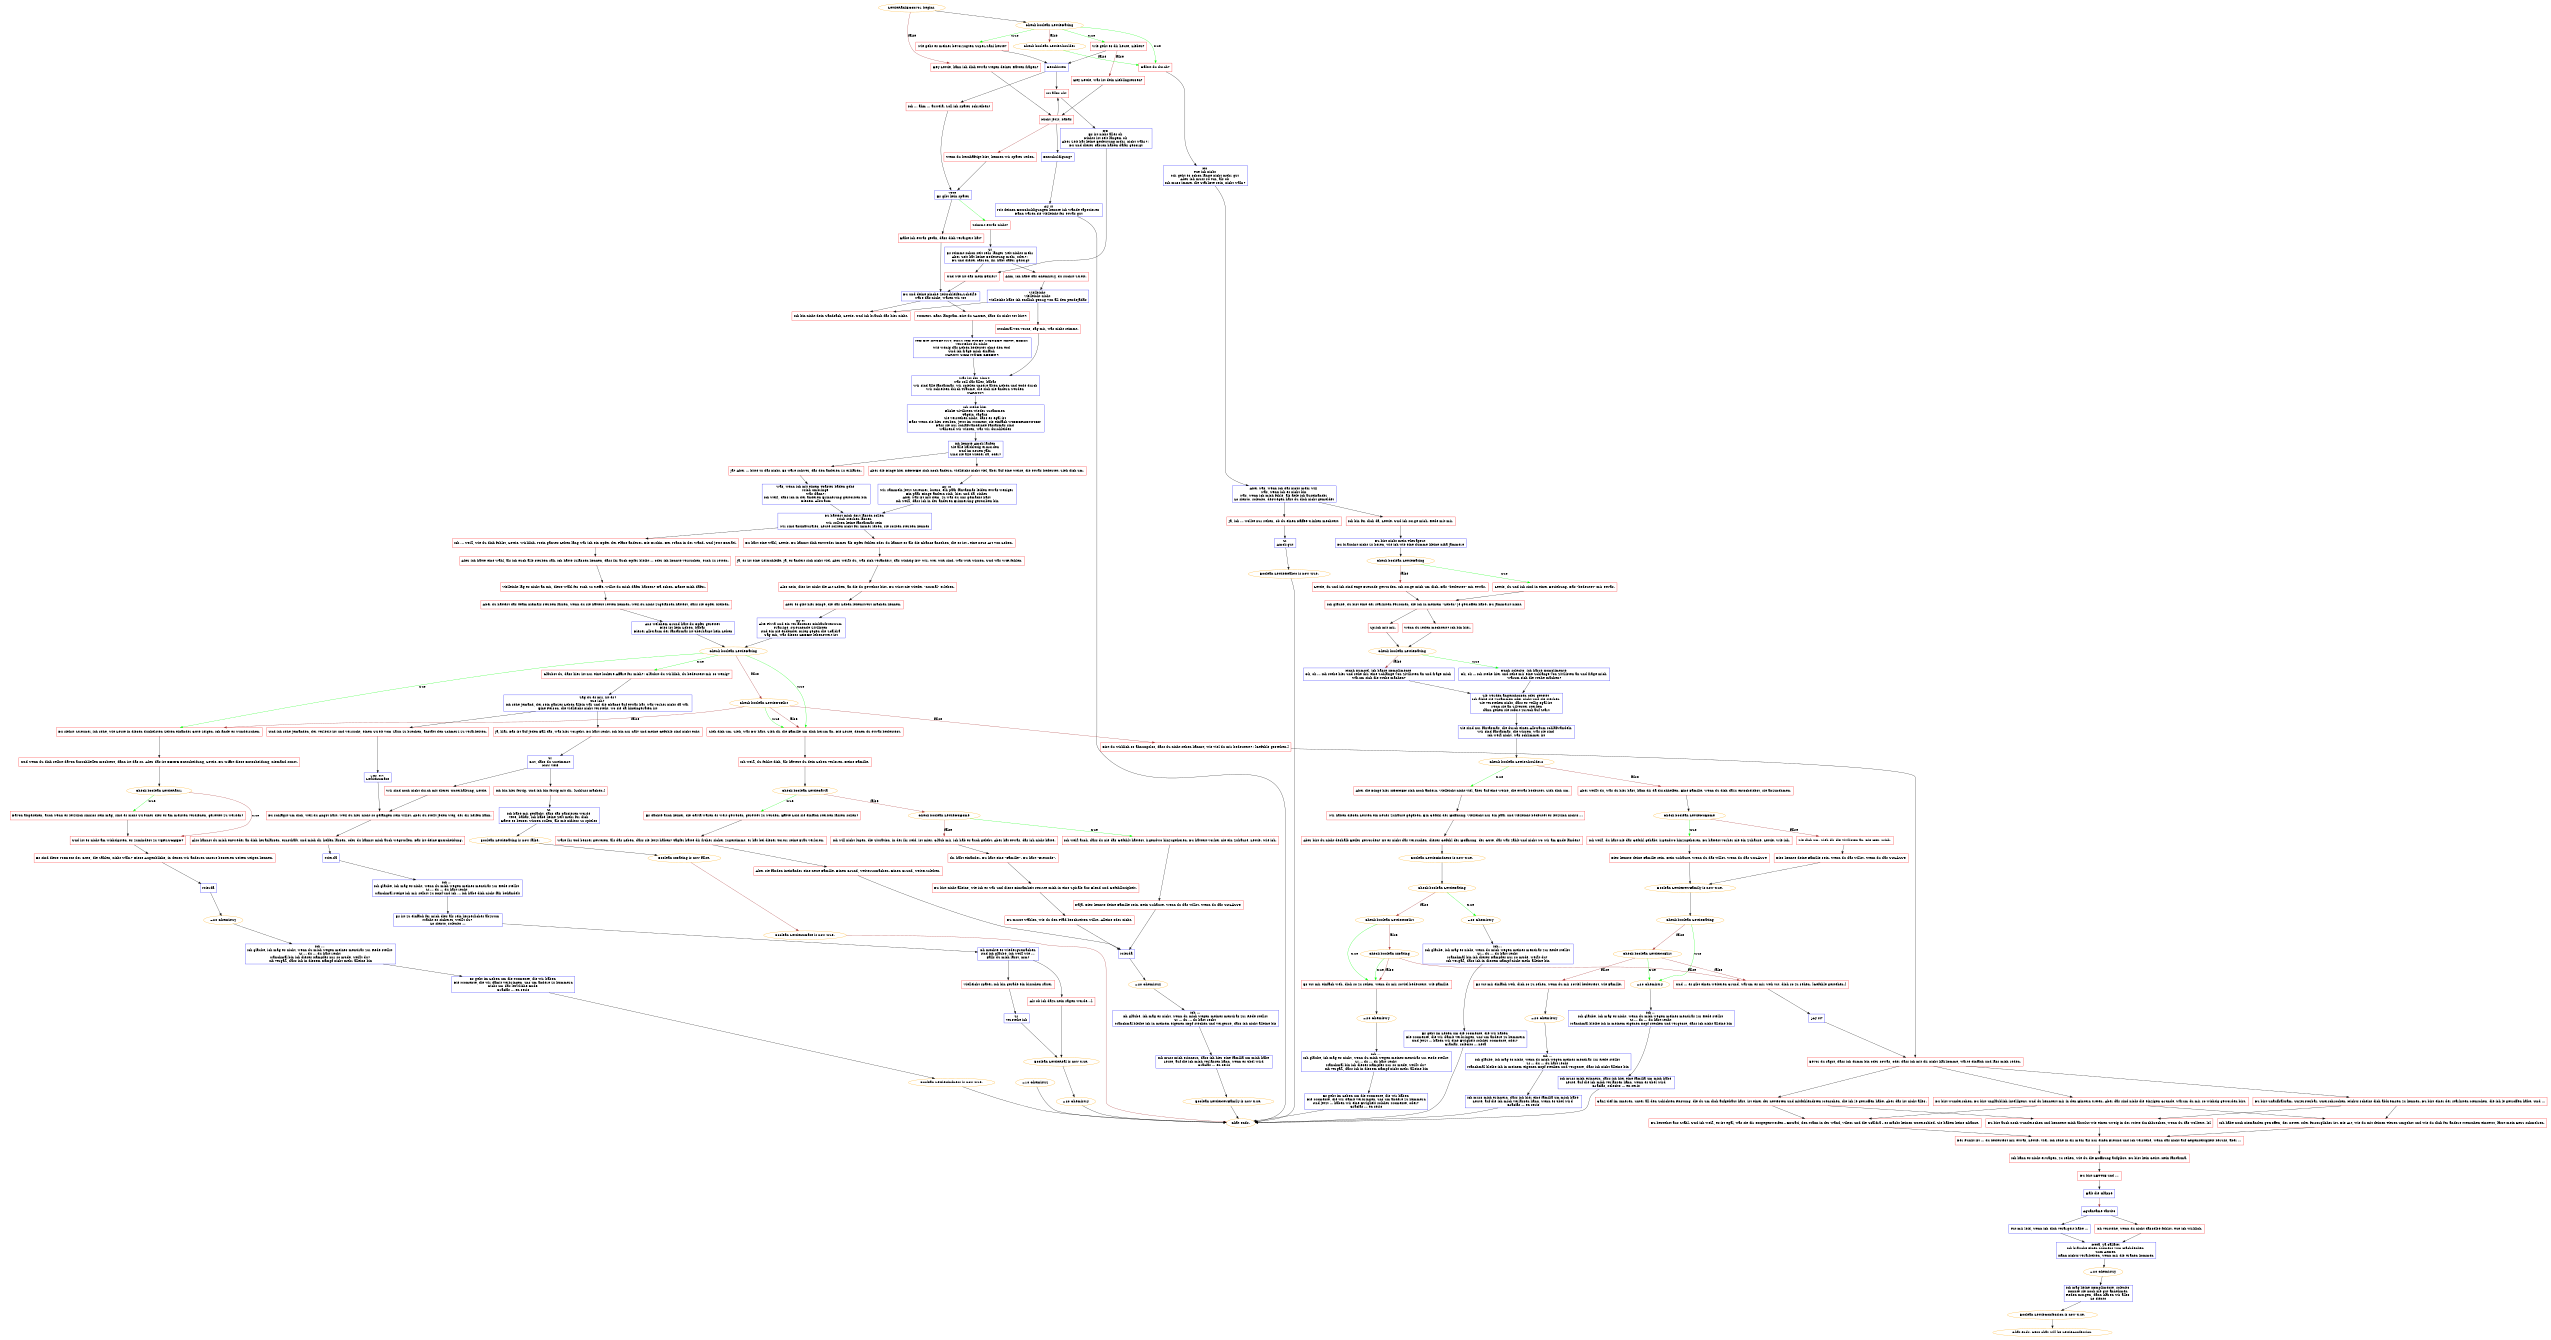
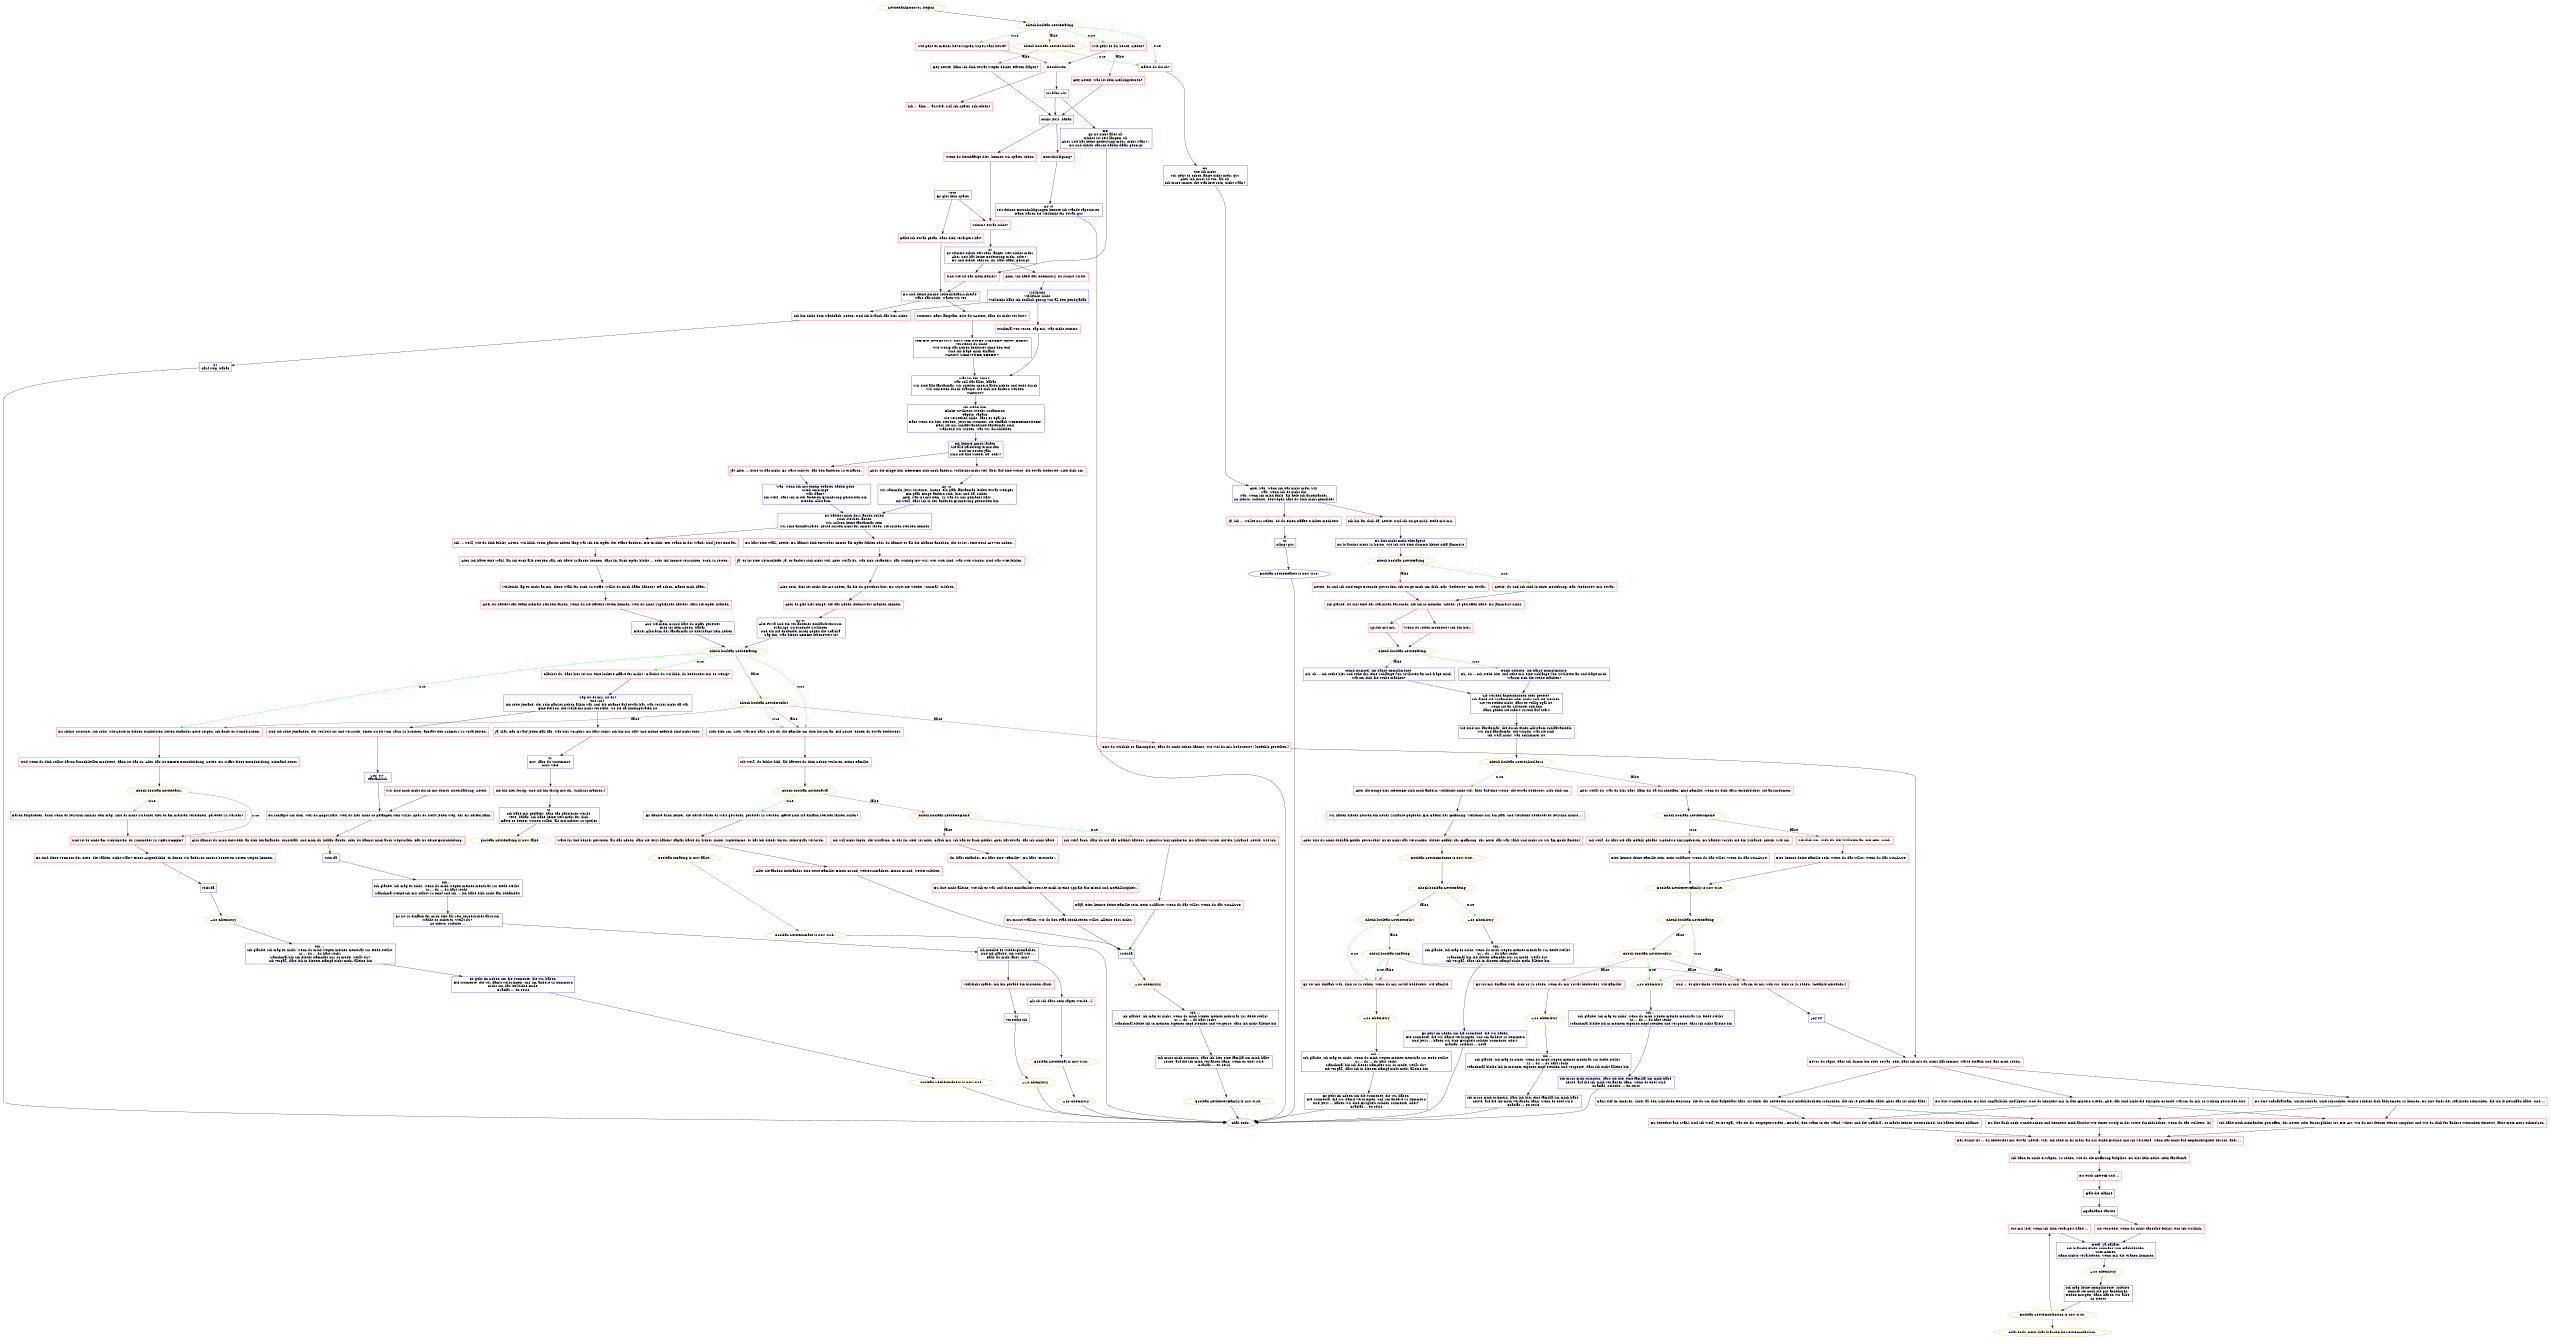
(912, 49) -> (1019, 56)
(1024, 55) -> (1020, 54)
(1102, 57) -> (1102, 57)
(1057, 67) -> (1057, 67)
(1058, 108) -> (1055, 105)
(1057, 120) -> (1057, 120)
(1025, 138) -> (1025, 138)
(941, 150) -> none
(1058, 157) -> (1058, 157)
(973, 175) -> (990, 190)
(971, 209) -> (971, 209)
none -> (216, 367)
(1285, 543) -> (1285, 543)
(1289, 574) -> (1289, 574)
(378, 777) -> (378, 777)
(492, 777) -> none
(597, 849) -> none
(1104, 960) -> (1104, 960)
(1038, 1039) -> (1015, 1051)
(1241, 1123) -> (1241, 1123)
(2099, 1176) -> (2099, 1176)
(2099, 1201) -> (2099, 1201)
(2076, 1220) -> (2050, 1273)
(2050, 1229) -> (2050, 1229)
(2052, 1333) -> (2052, 1333)
